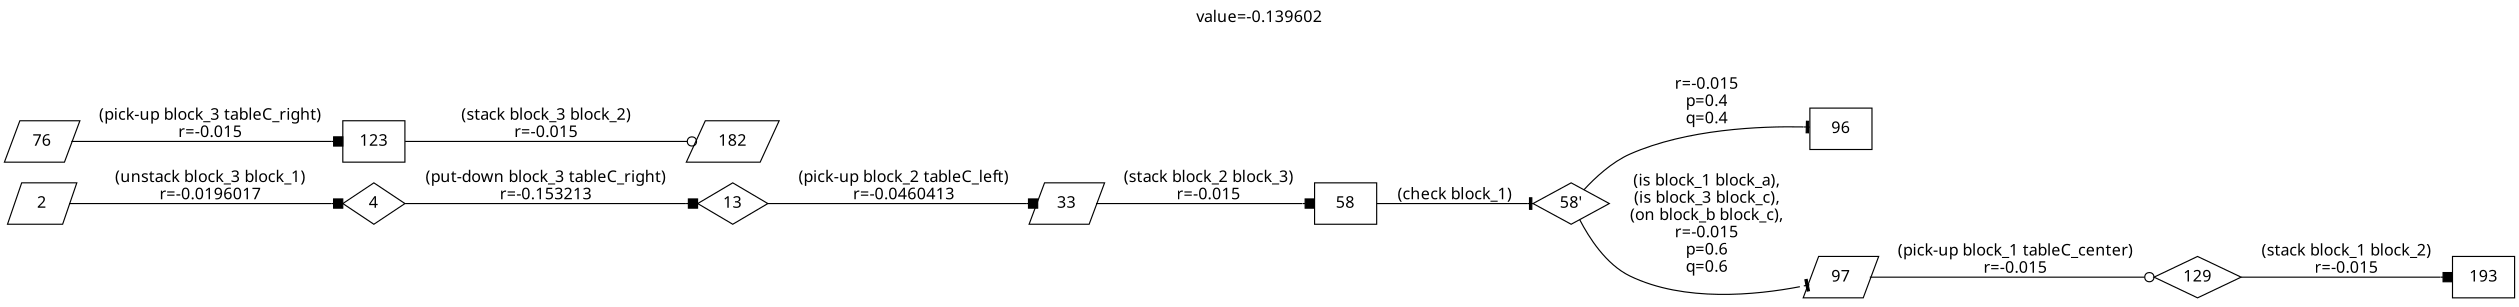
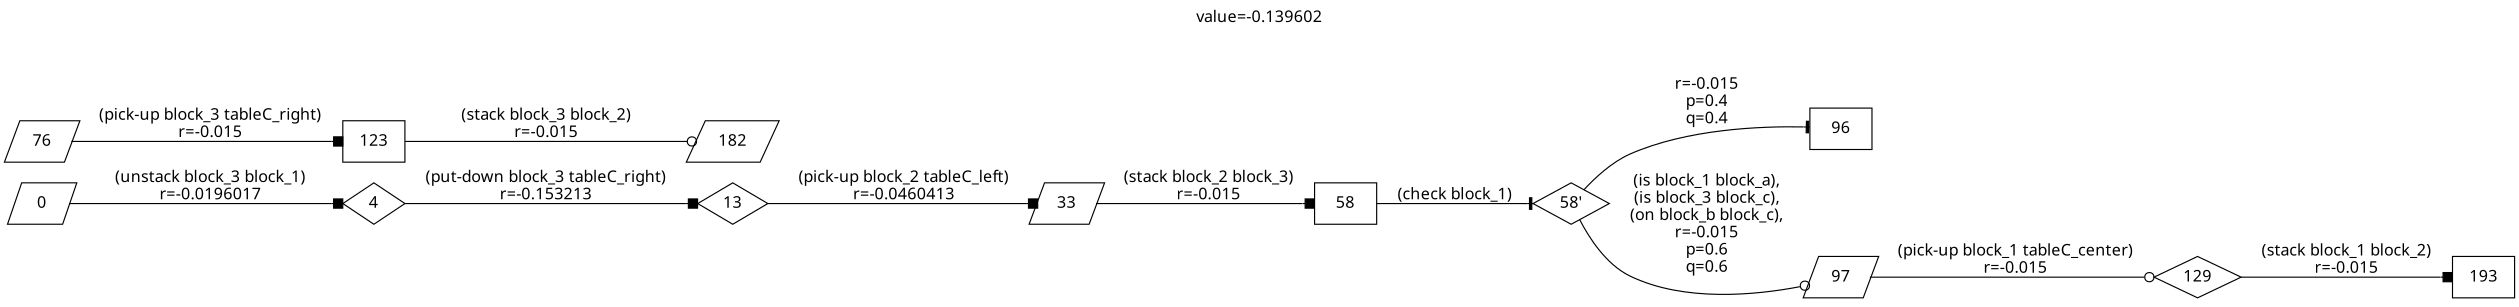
(42, 204) -> (42, 204)
(1676, 290) -> (1676, 290)
